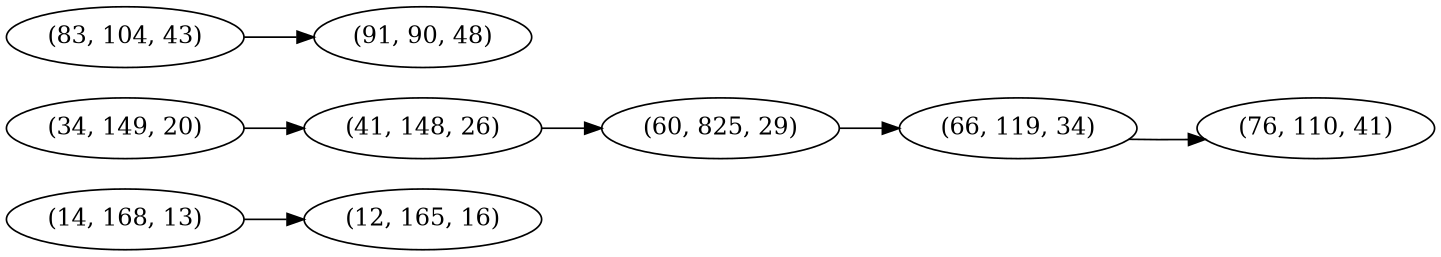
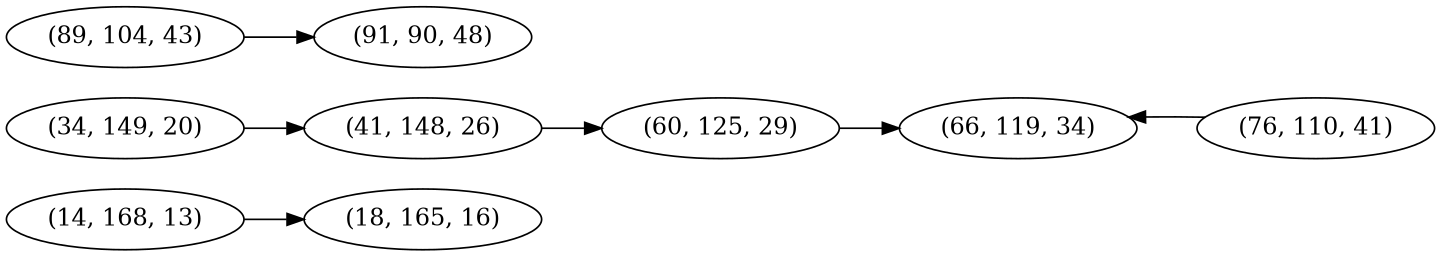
(125, 37) -> (125, 37)
(721, 128) -> (721, 128)
(1158, 140) -> (1176, 117)
(423, 219) -> (423, 219)
